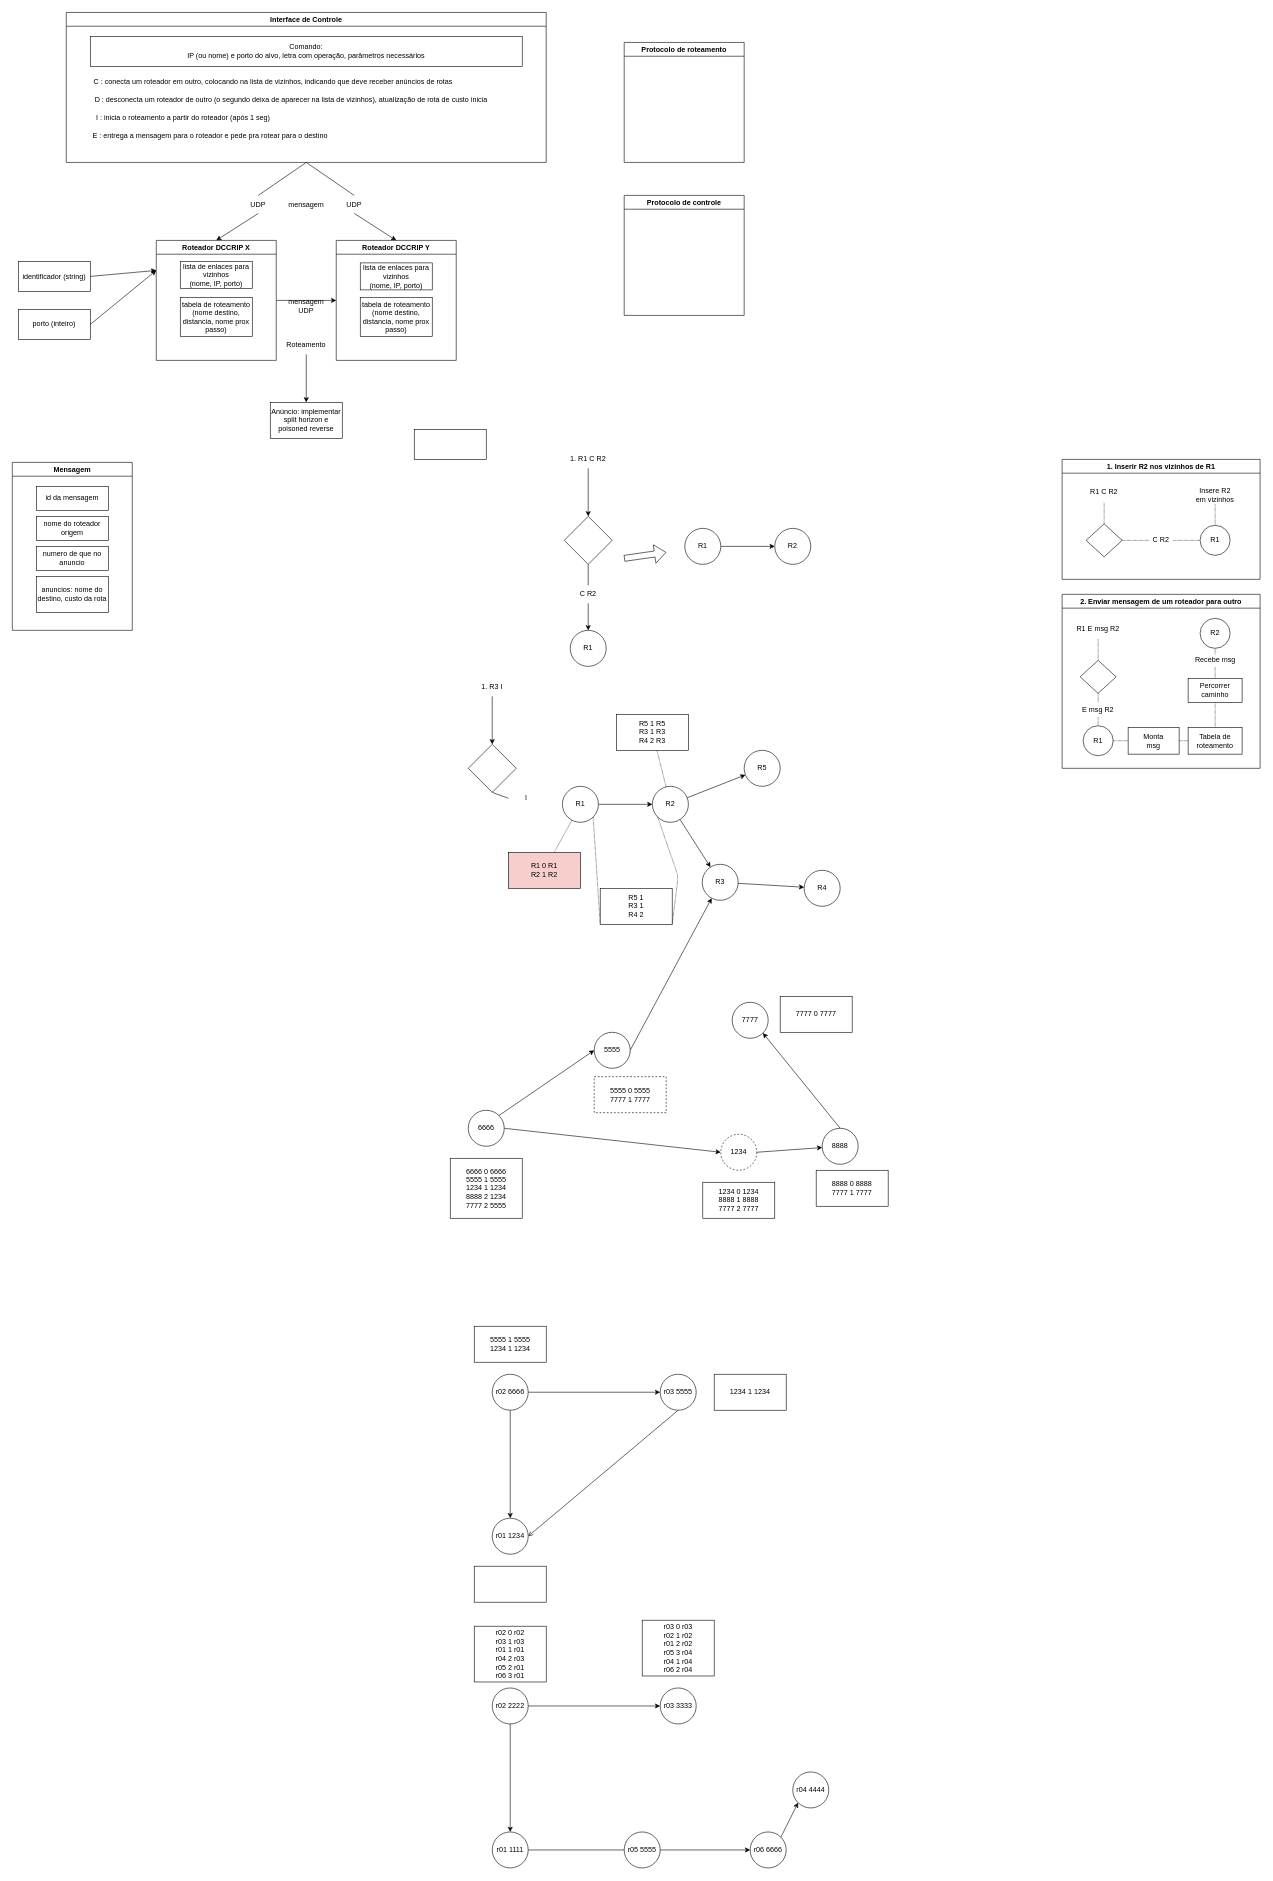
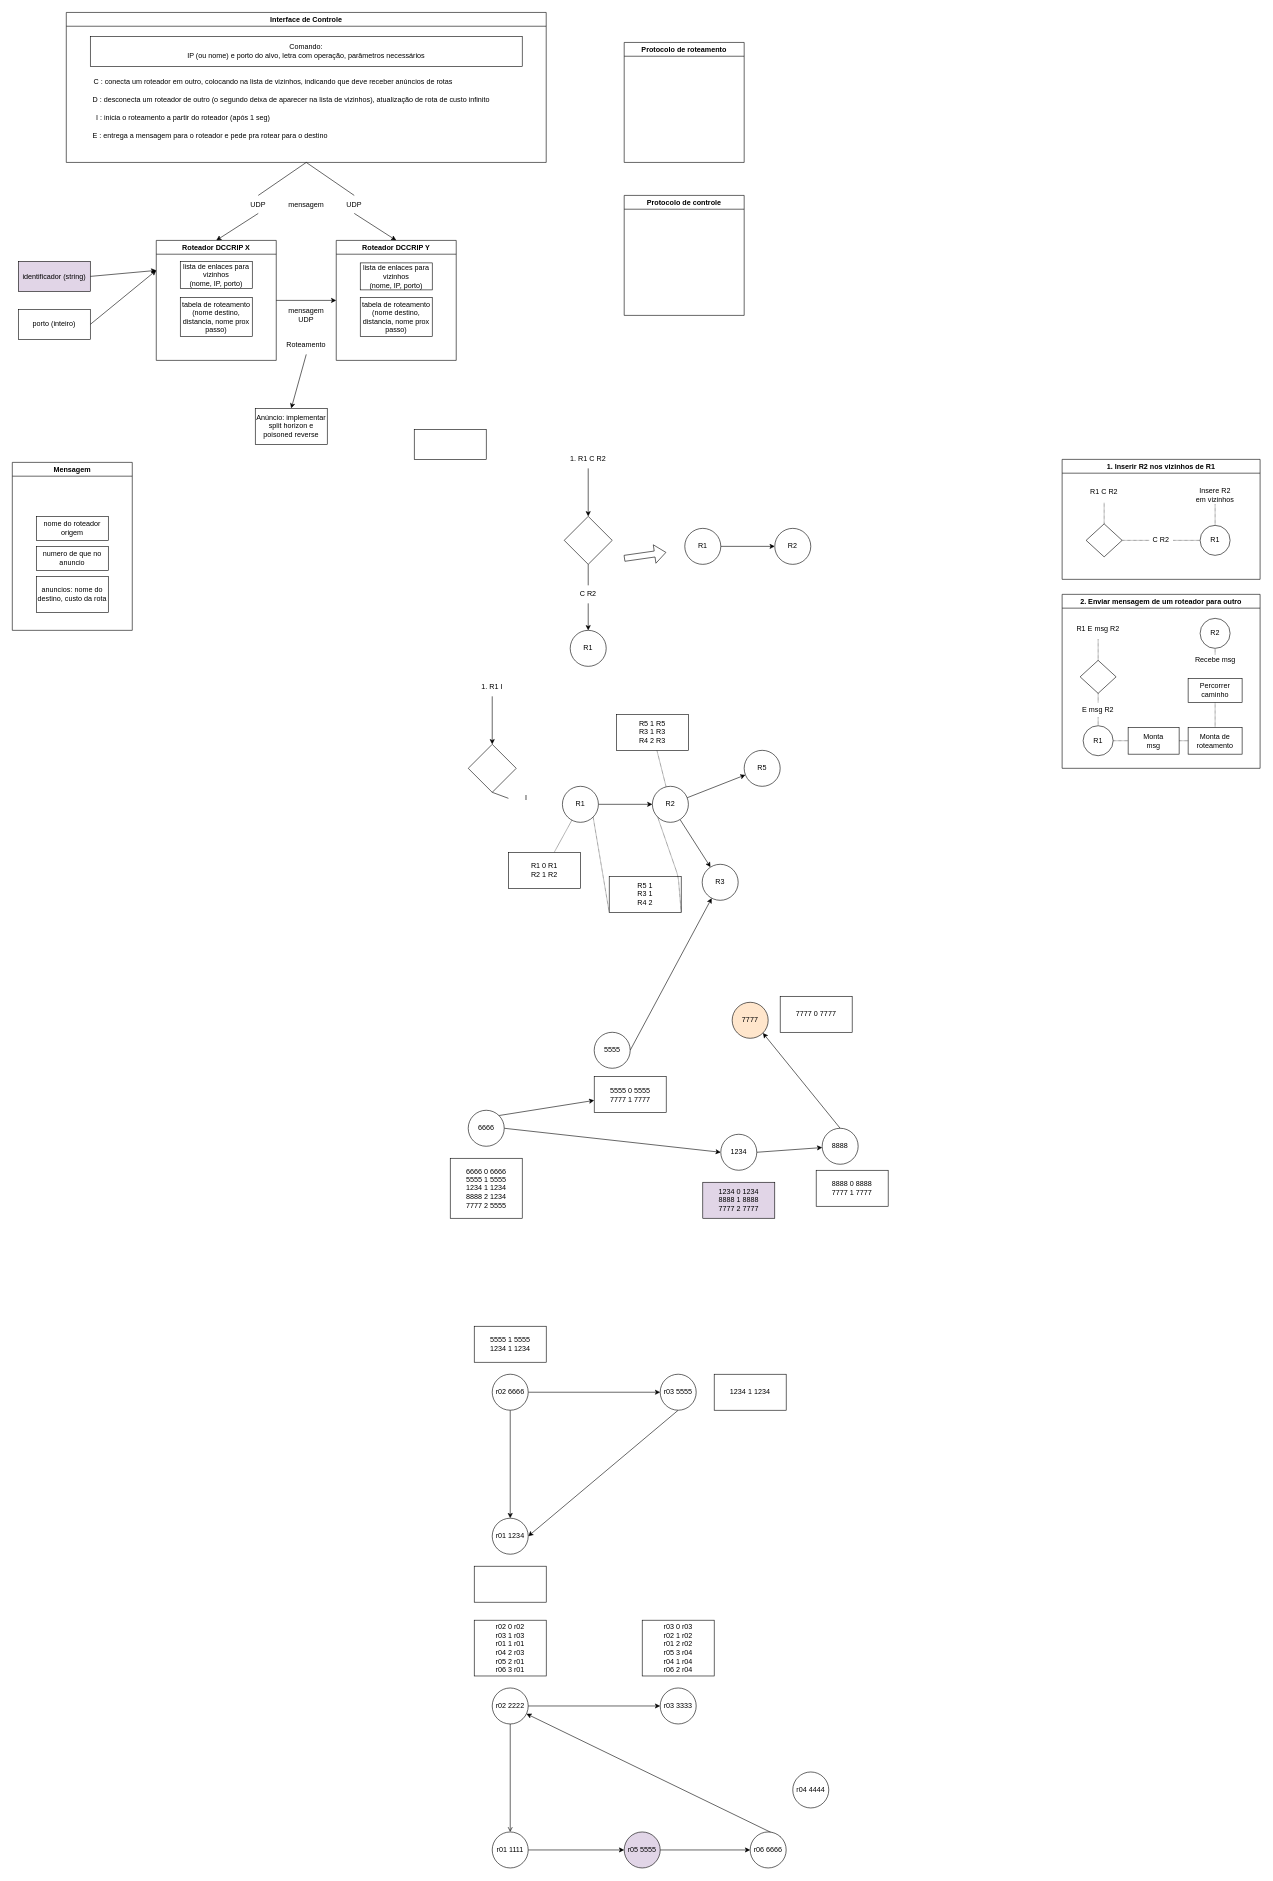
(291, 99) -> (291, 99)
(54, 276) -> (54, 276)
(306, 306) -> (306, 315)
(306, 420) -> (291, 426)
(72, 498) -> none
(1215, 672) -> none
(492, 687) -> (492, 687)
(1215, 741) -> (1215, 741)
(545, 870) -> (545, 870)
(793, 887) -> none
(822, 888) -> none
(636, 906) -> (645, 894)
(750, 1020) -> (750, 1020)
(546, 1084) -> (546, 1108)
(630, 1095) -> (630, 1095)
(739, 1152) -> (739, 1152)
(739, 1200) -> (739, 1200)
(532, 1534) -> (533, 1533)
(510, 1654) -> (510, 1648)
(795, 1809) -> (545, 1723)
(510, 1826) -> (510, 1828)
(620, 1850) -> (618, 1850)
(642, 1850) -> (642, 1850)
